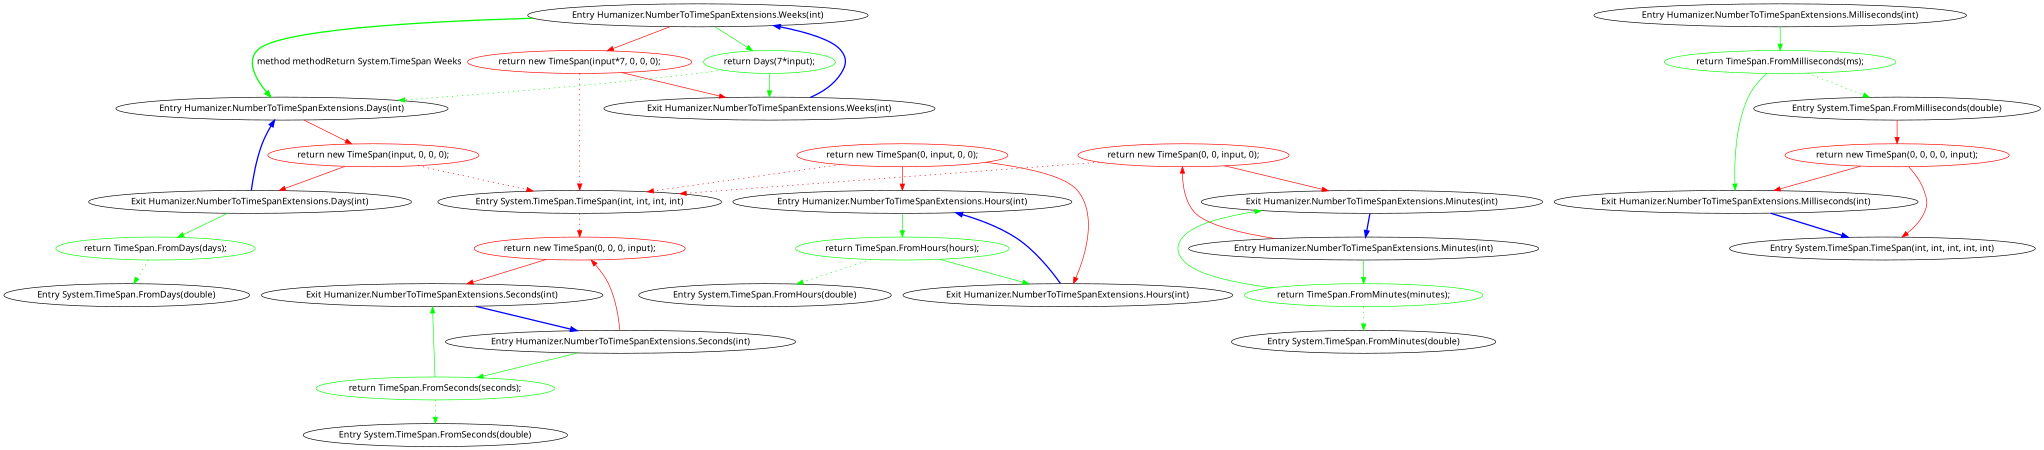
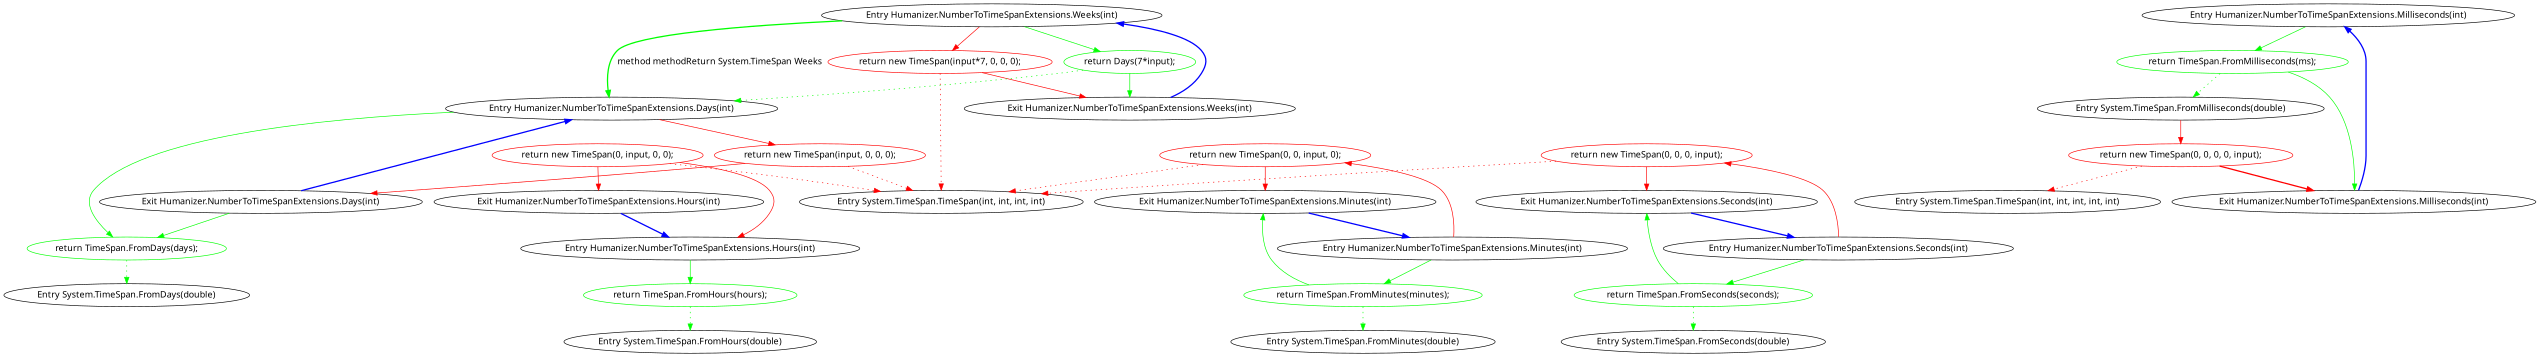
none -> (243, 133)
(1820, 178) -> (2263, 178)
(1927, 201) -> (2098, 178)
(580, 222) -> (1302, 177)
(1806, 224) -> (2366, 109)
(981, 271) -> none
